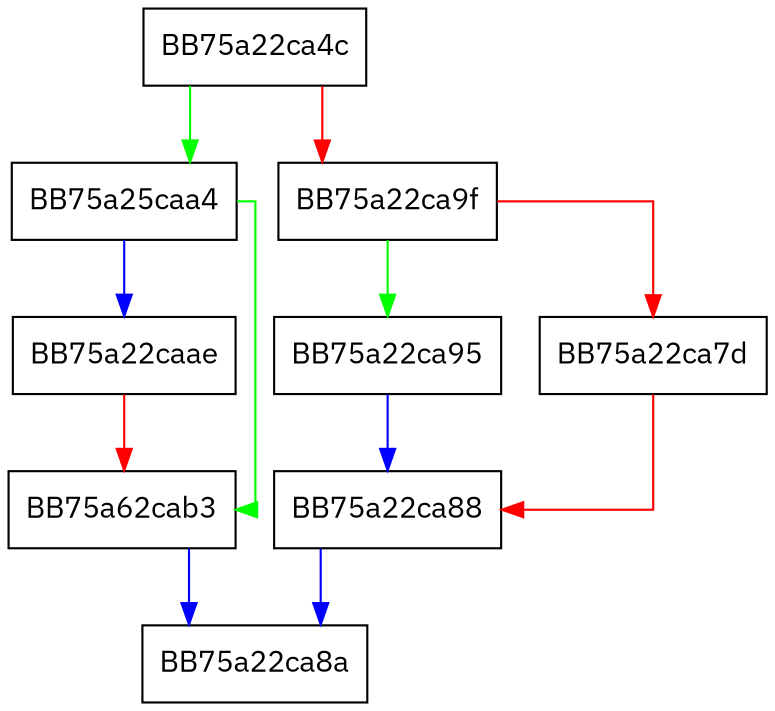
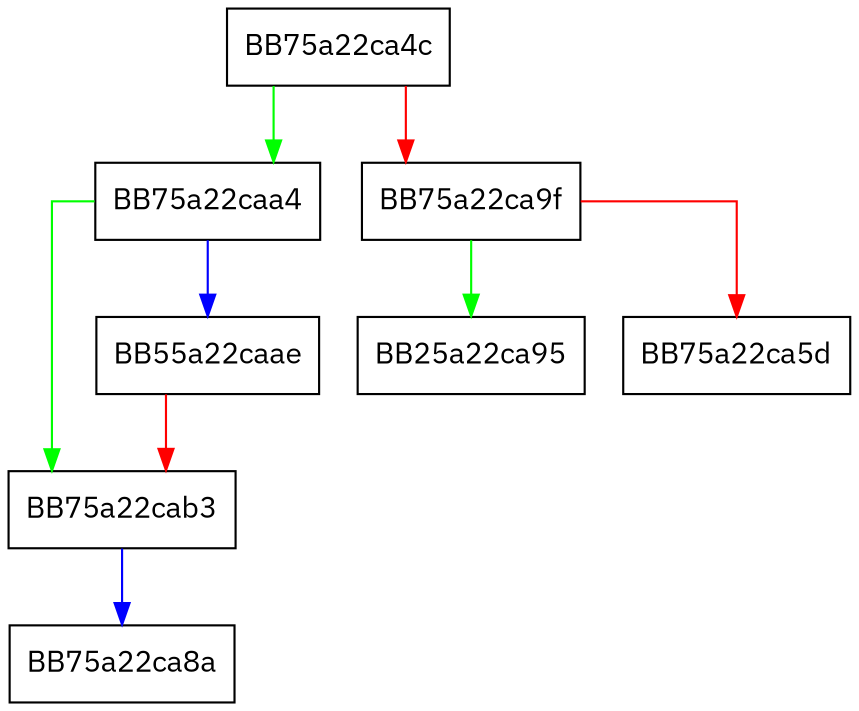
(124, 201) -> (208, 201)
(124, 356) -> (208, 356)
(388, 356) -> (471, 356)
(653, 356) -> (737, 356)
(122, 510) -> (122, 510)
(388, 510) -> none
